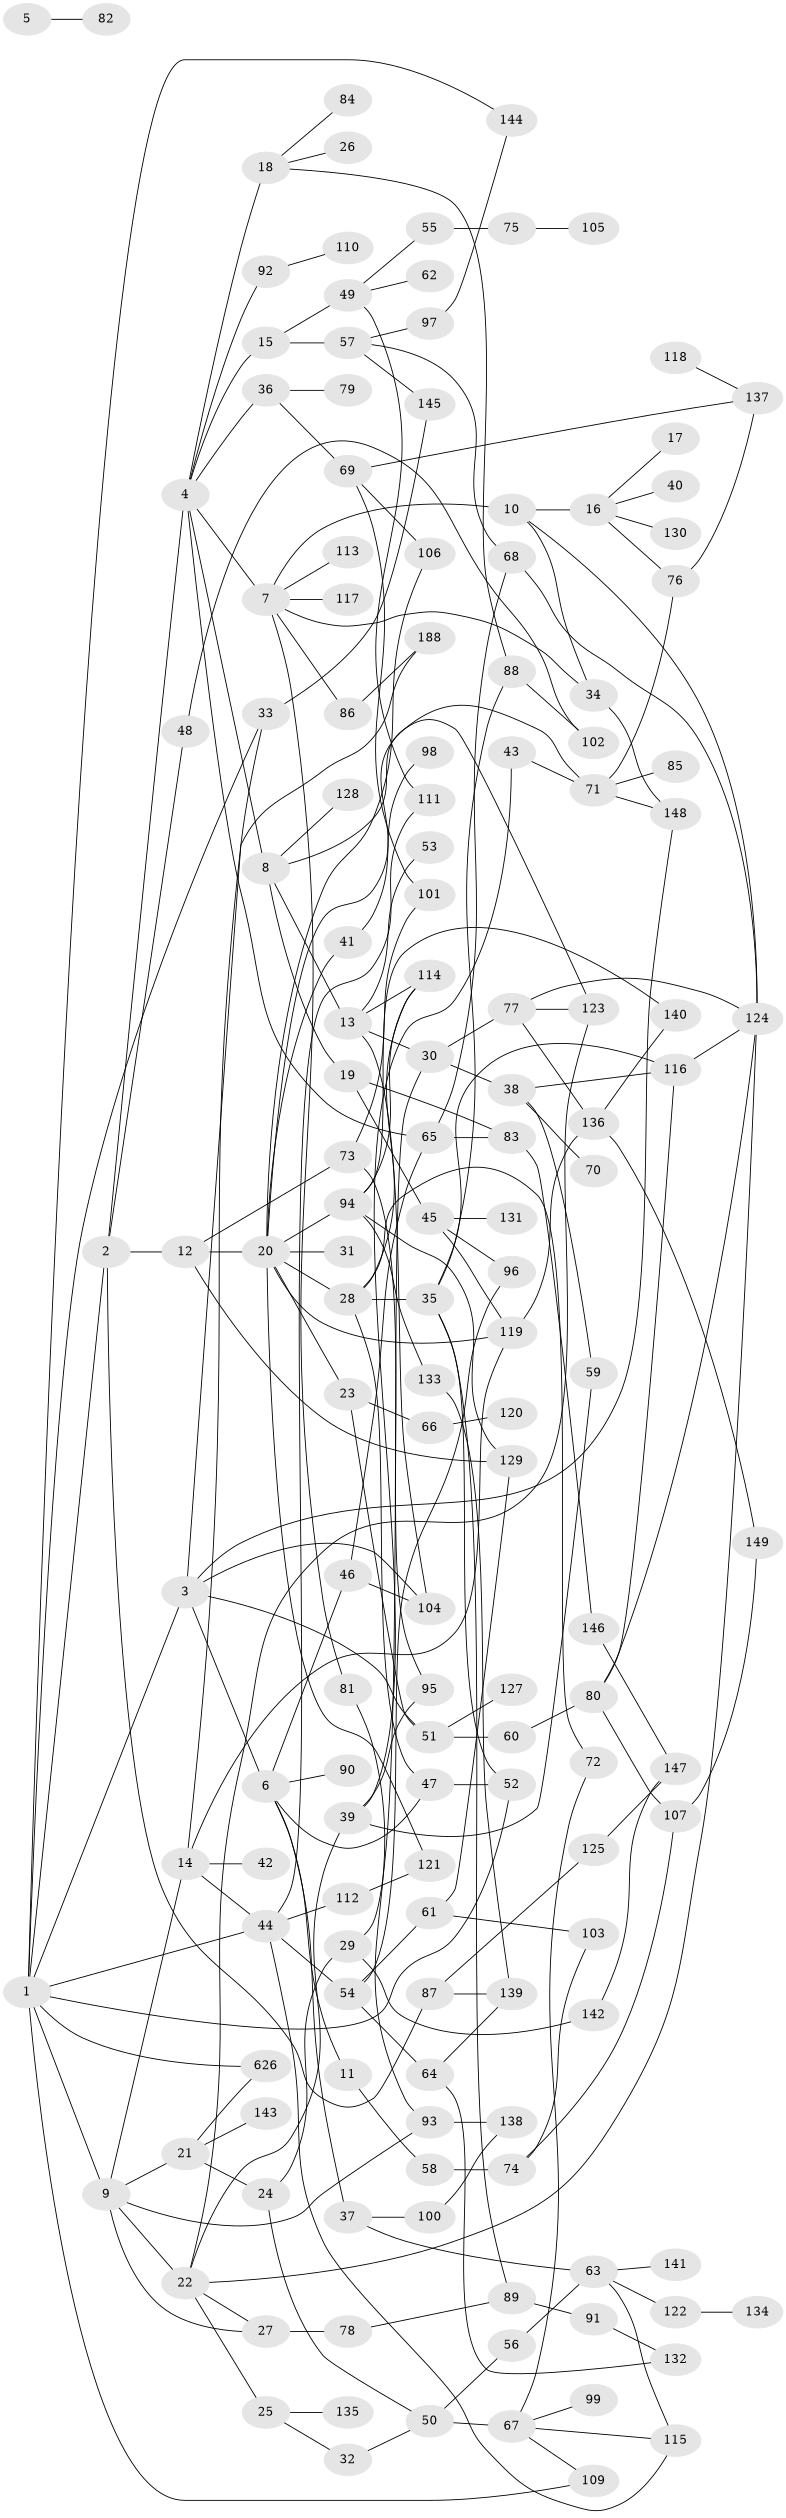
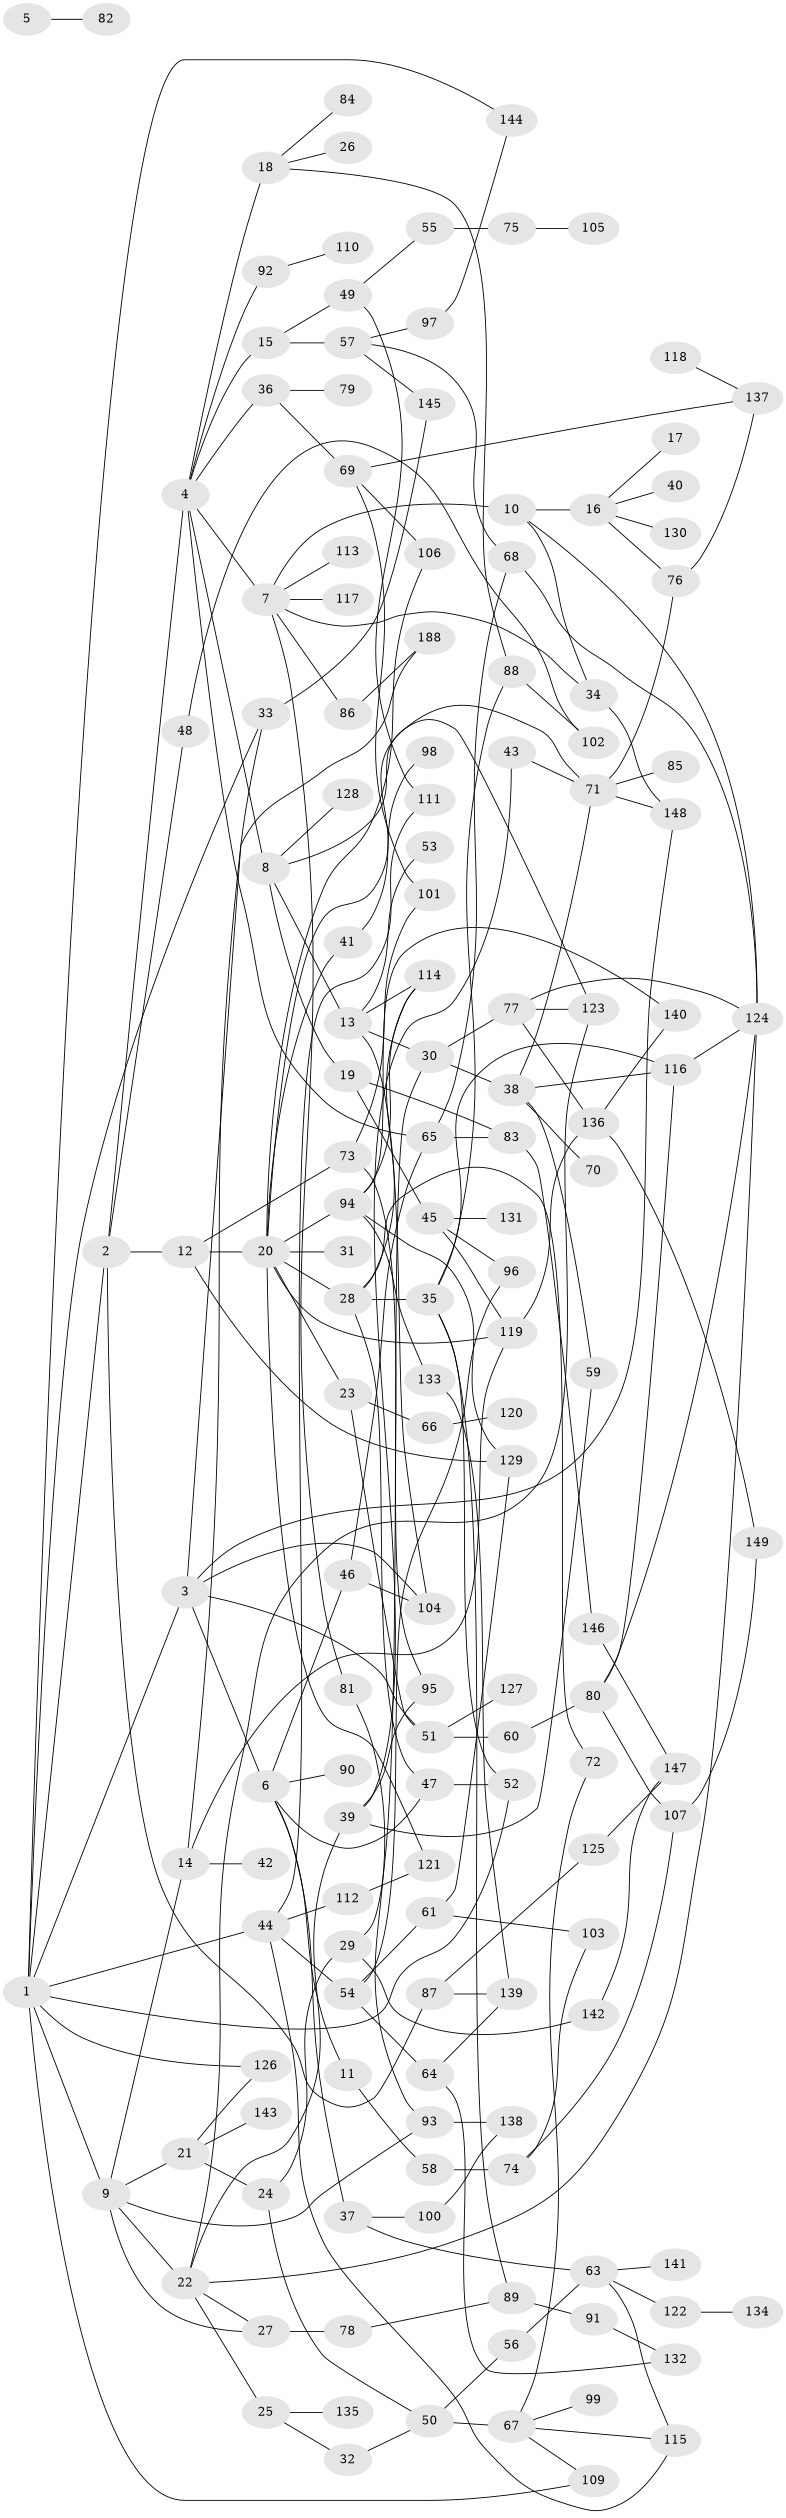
(430, 276) -> none
none -> (559, 956)
(227, 1896) -> none
(266, 2066) -> (266, 2066)
